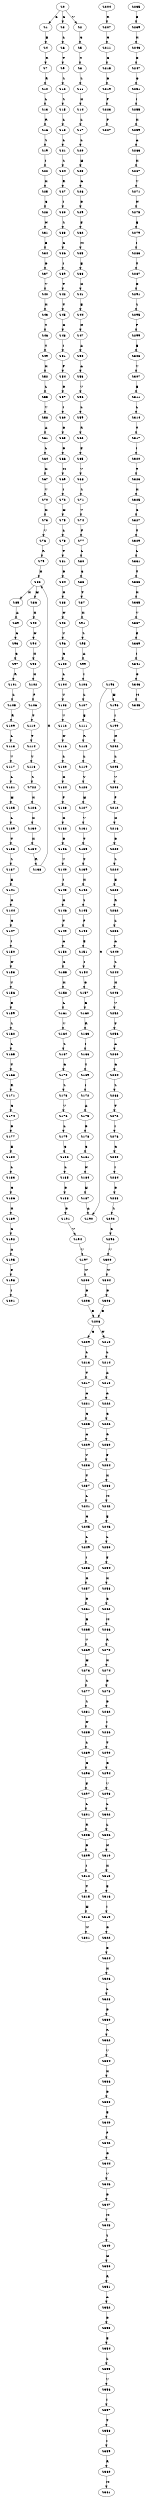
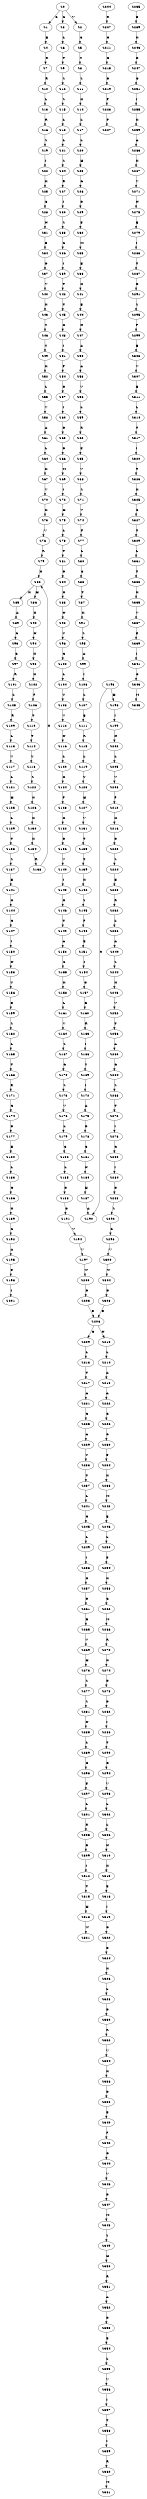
(32, 787) -> (32, 787)
